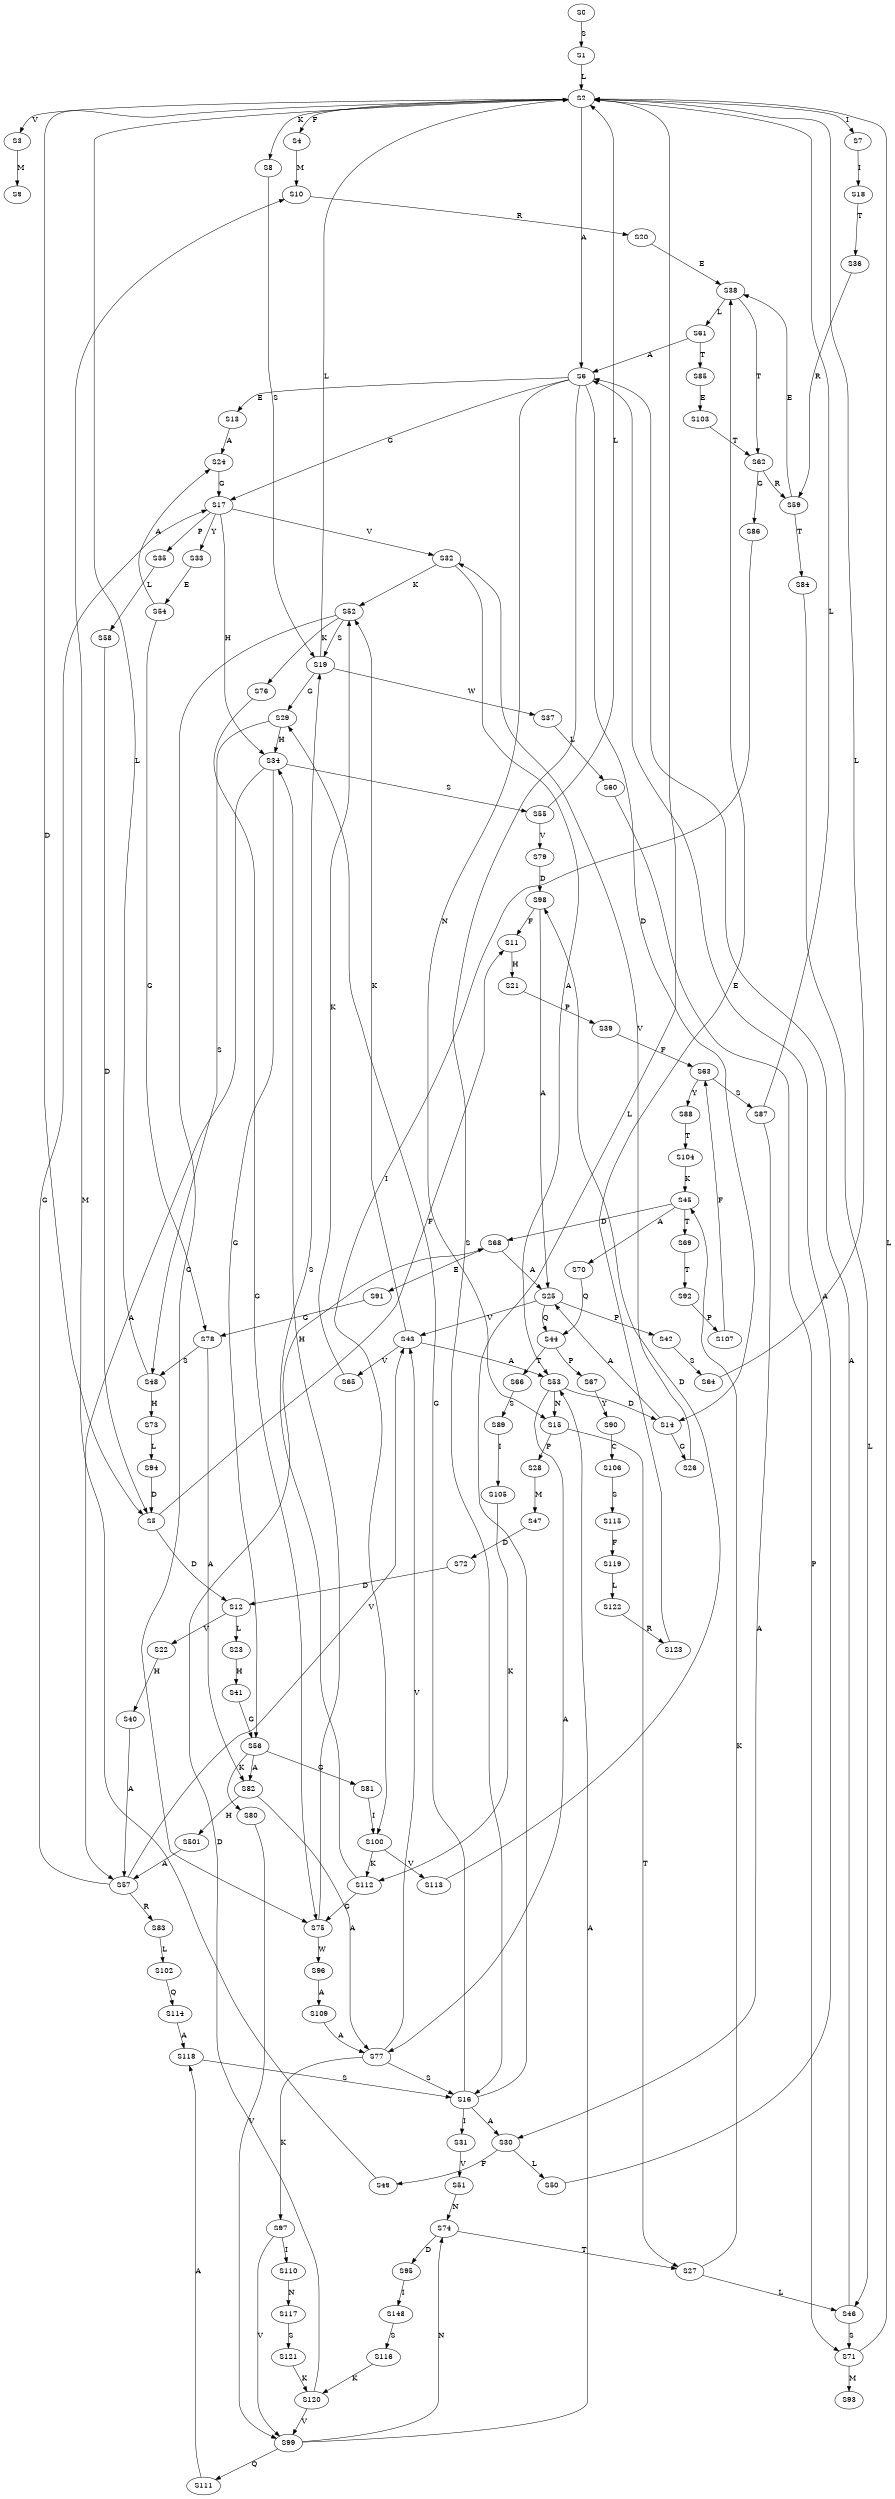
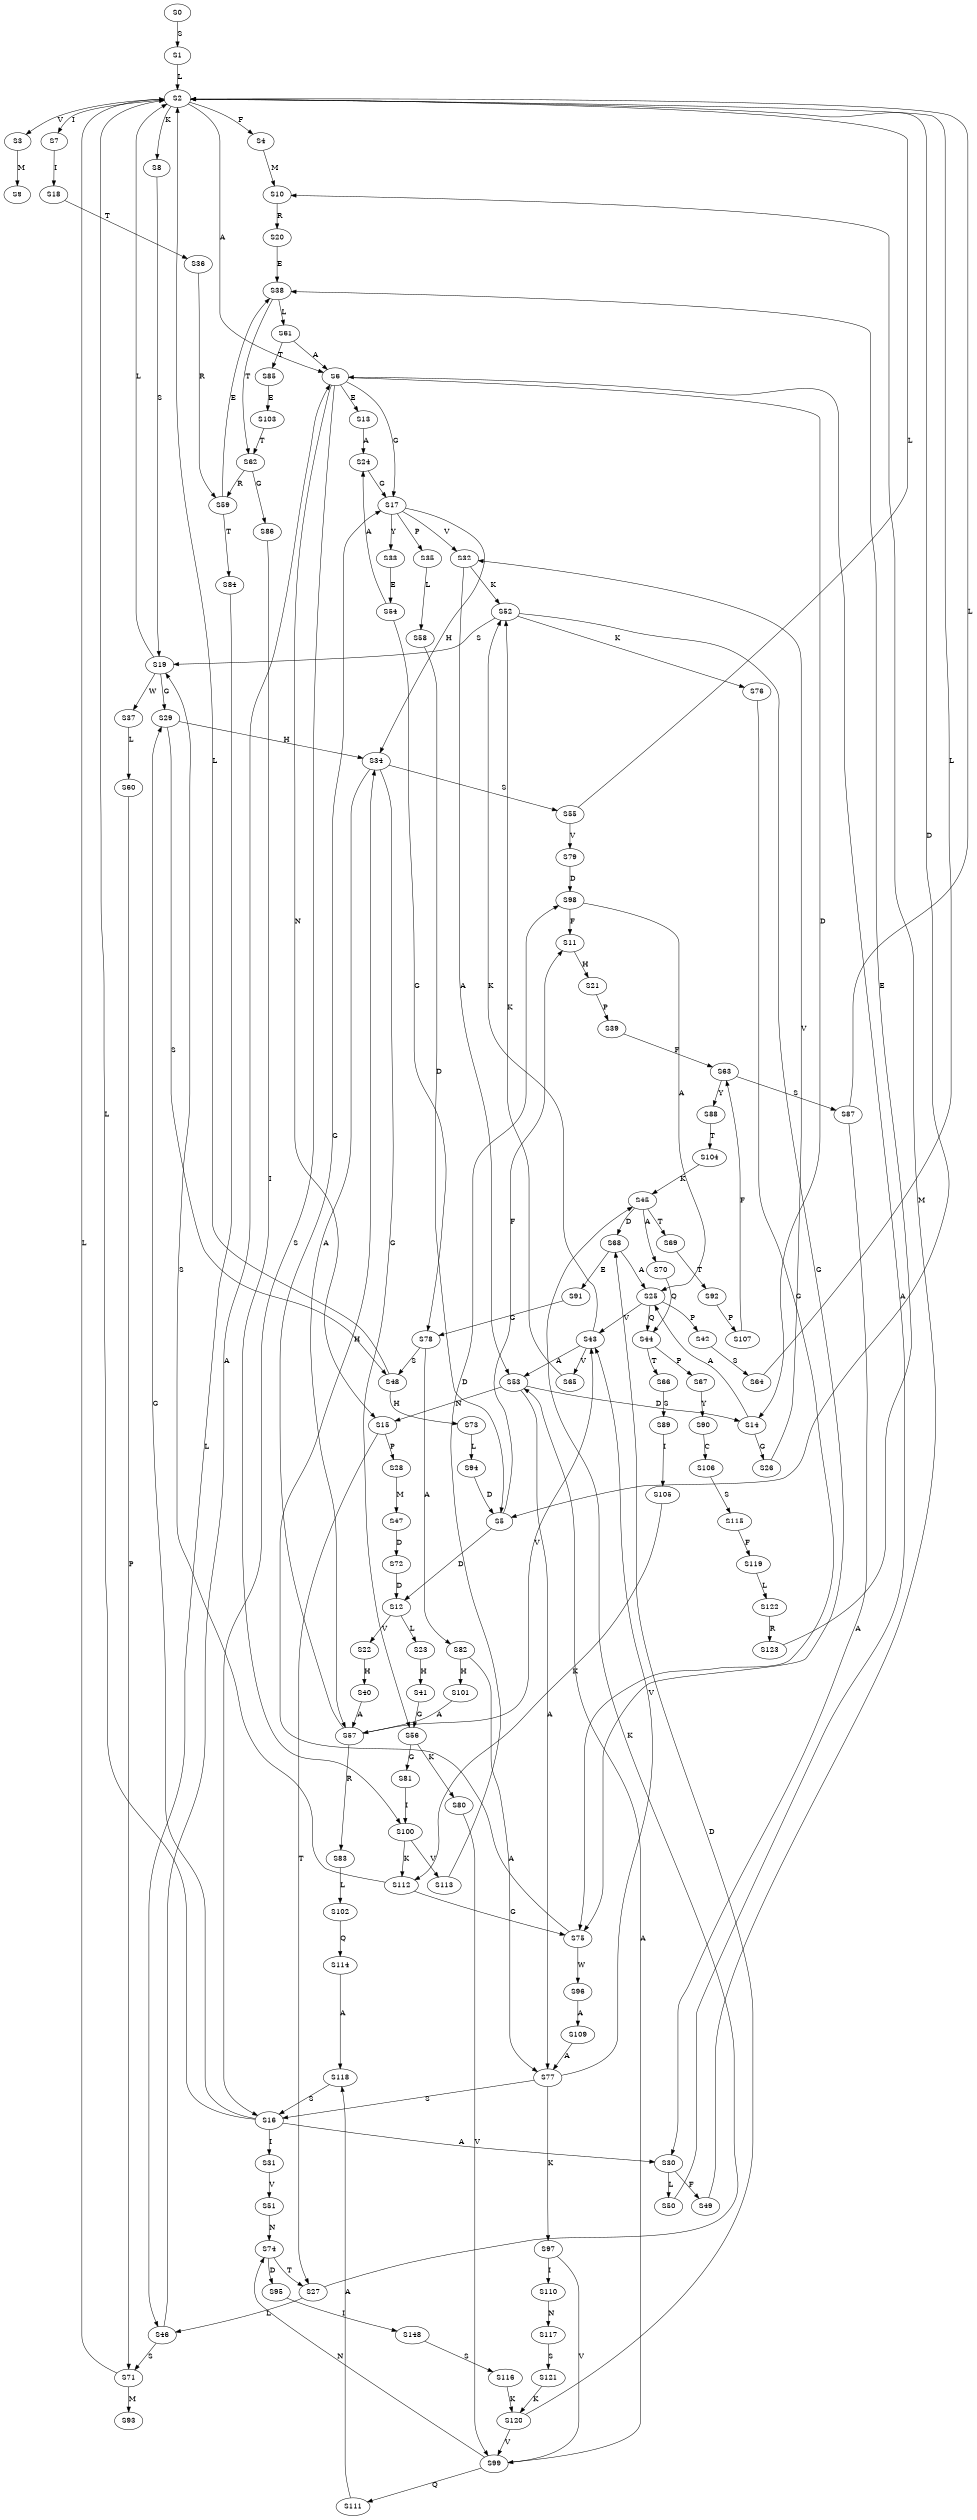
(252, 1765) -> none
(192, 1843) -> (461, 1693)
